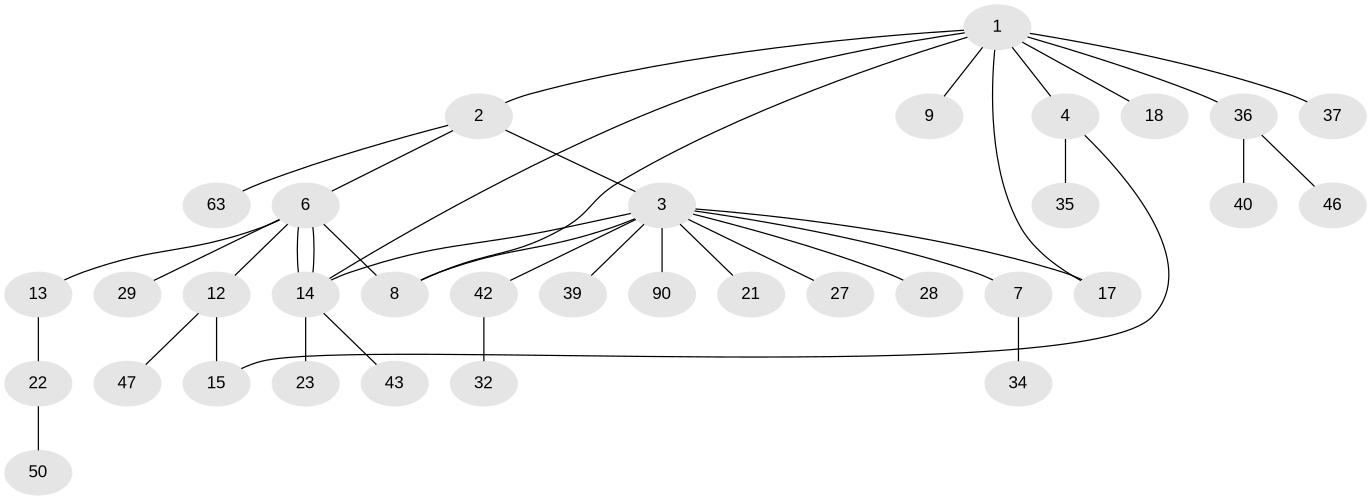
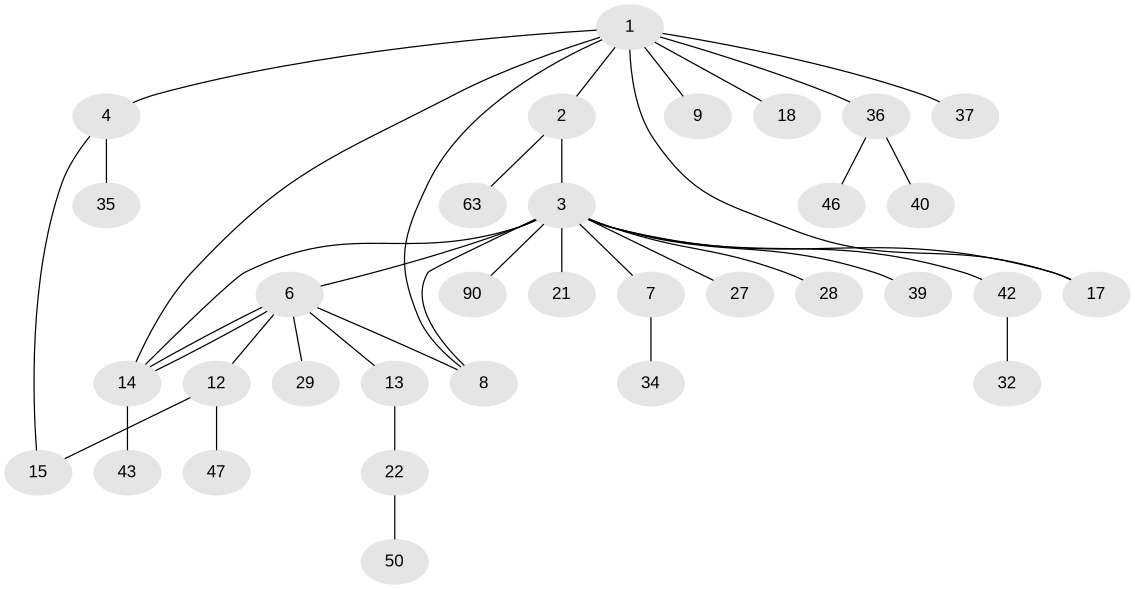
(392, 161) -> (429, 257)
(306, 384) -> none
